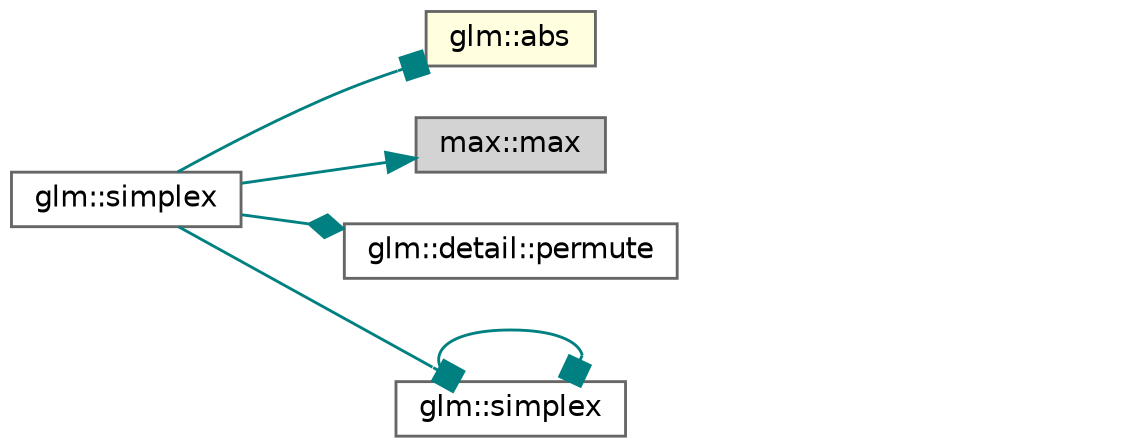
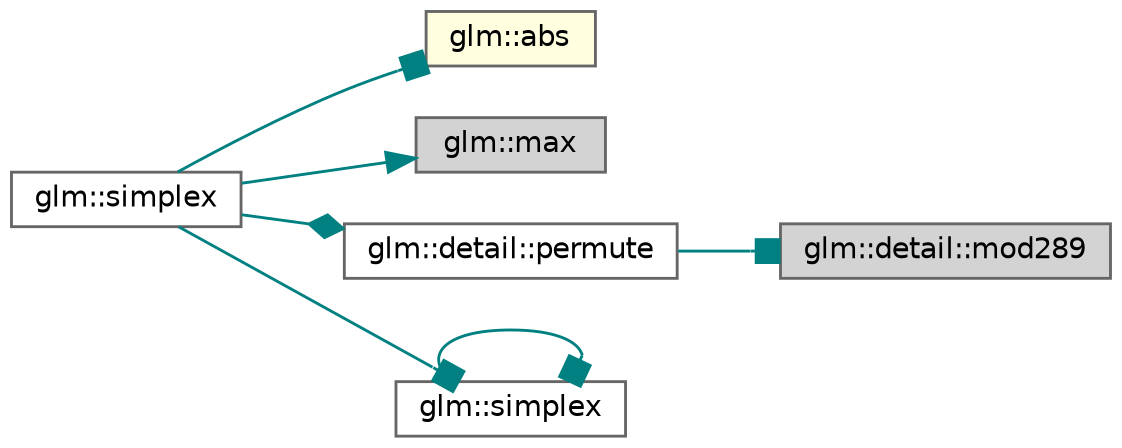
(511, 145) -> (511, 145)
none -> (945, 251)
